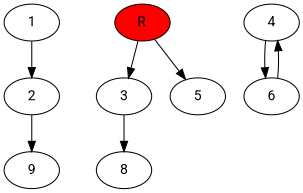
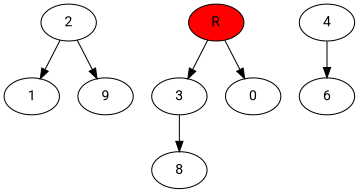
(32, 54) -> (53, 55)
(278, 65) -> none
(198, 96) -> (253, 96)
